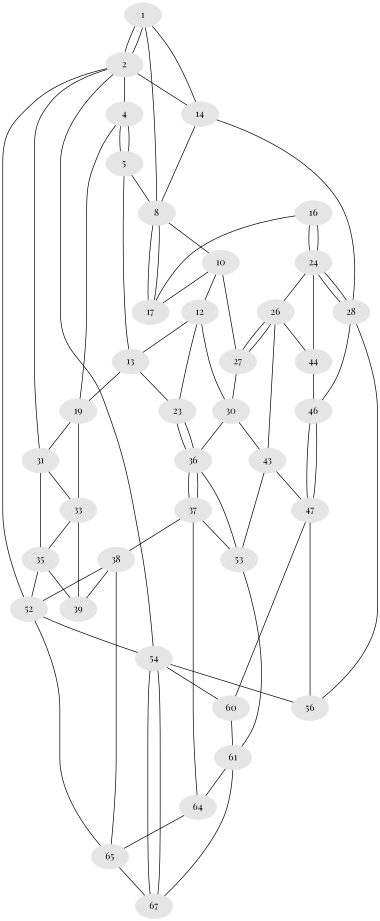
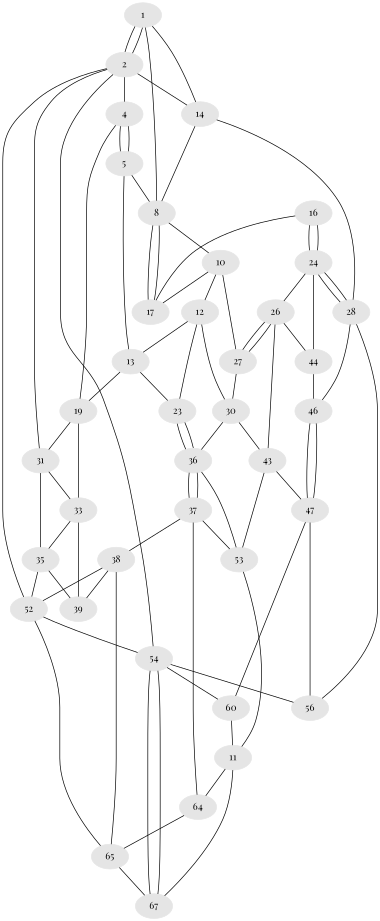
(233, 758) -> (233, 758)
